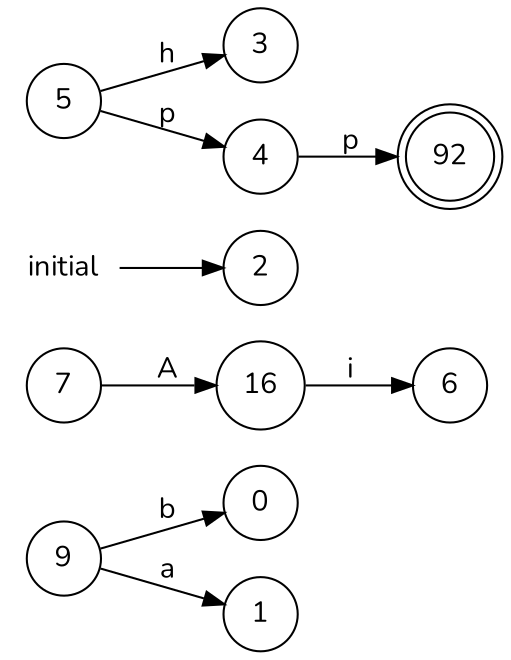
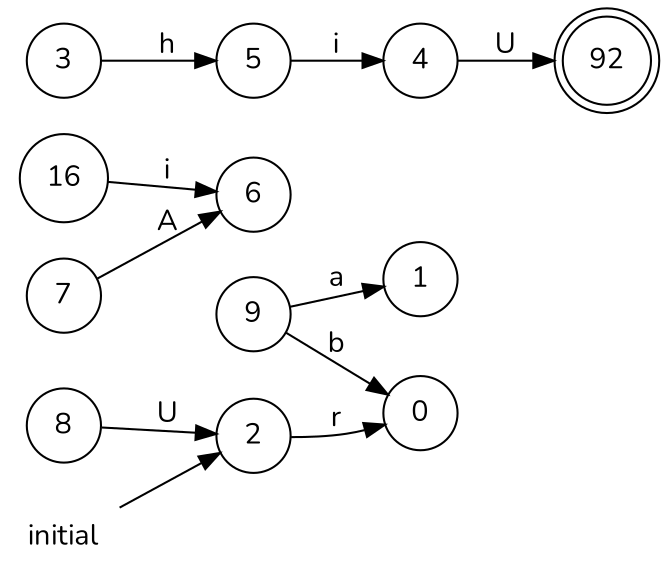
(152, 76) -> (148, 61)
(168, 114) -> (337, 45)
(351, 141) -> (506, 45)
(148, 385) -> (150, 250)
none -> (64, 426)
none -> (328, 436)
